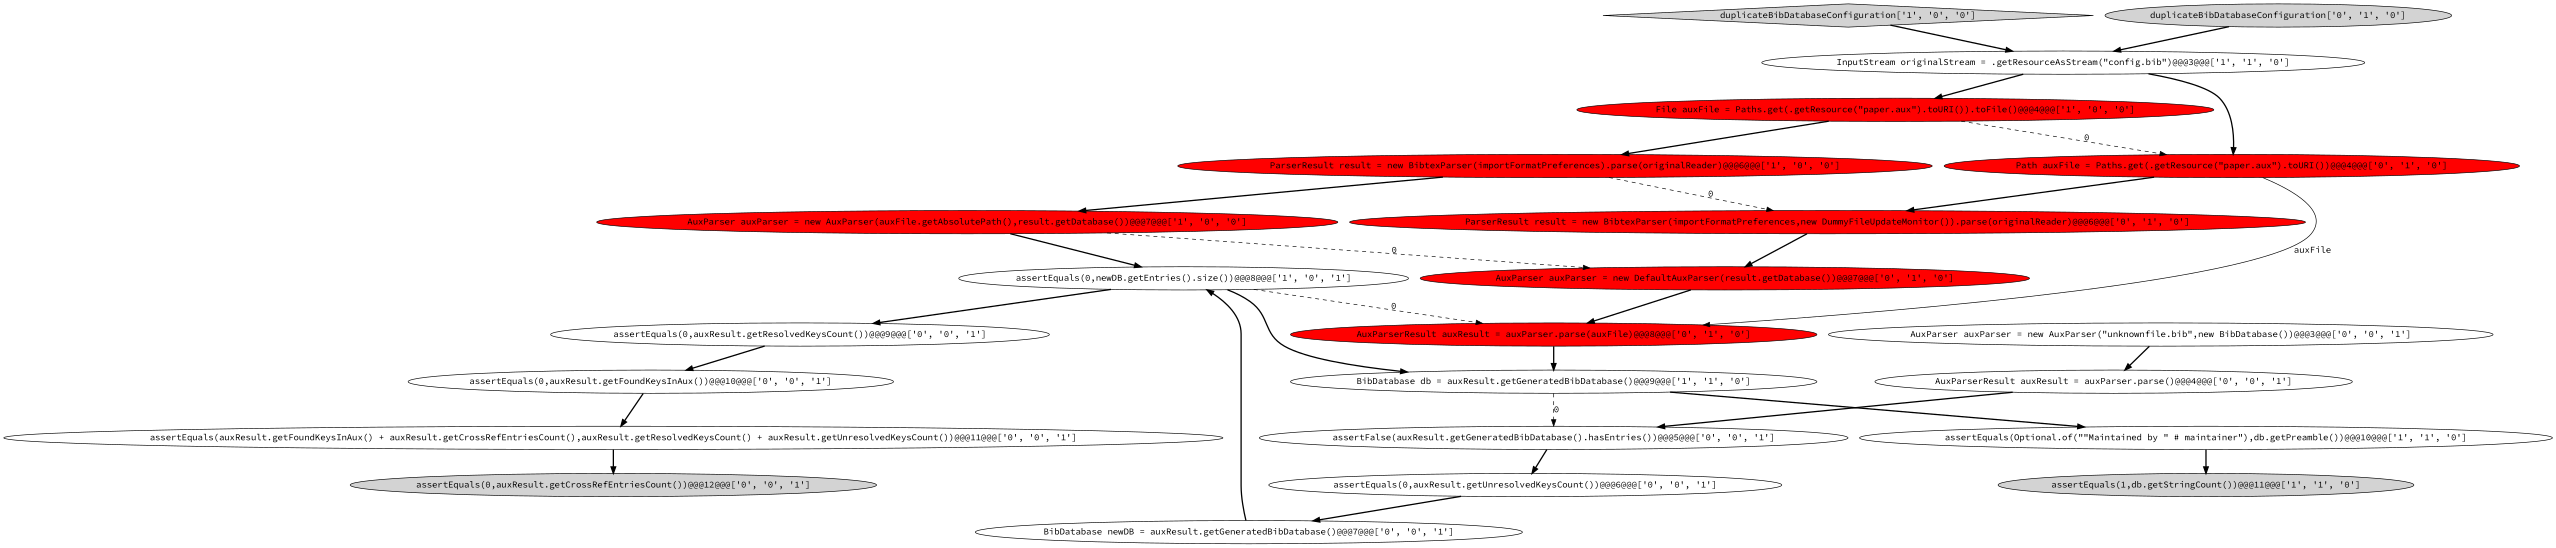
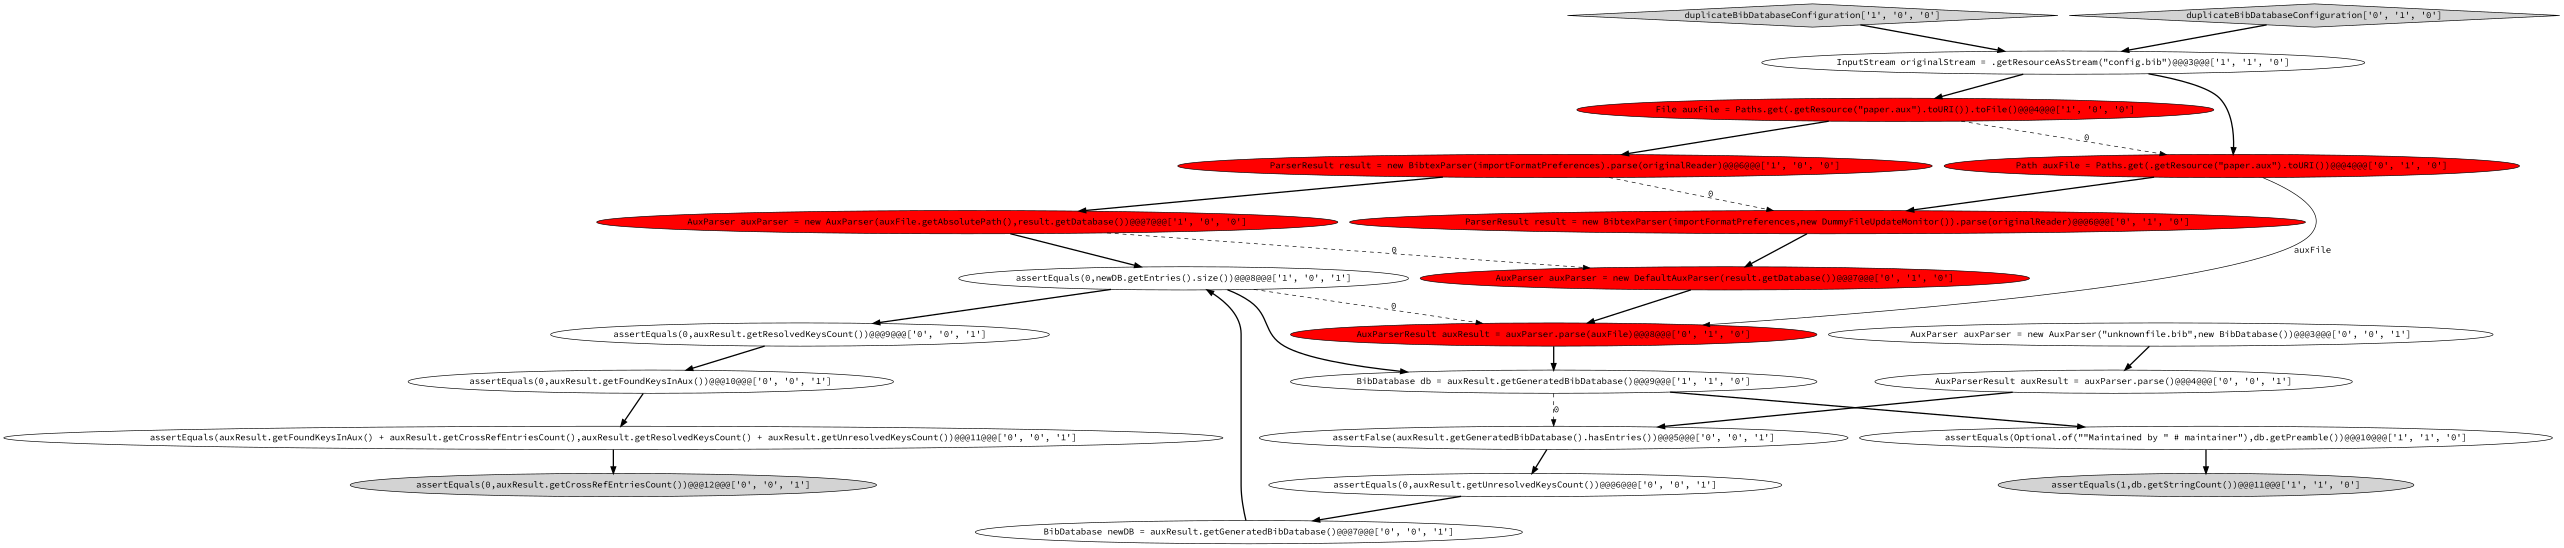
(2278, 16) -> (2314, 16)
